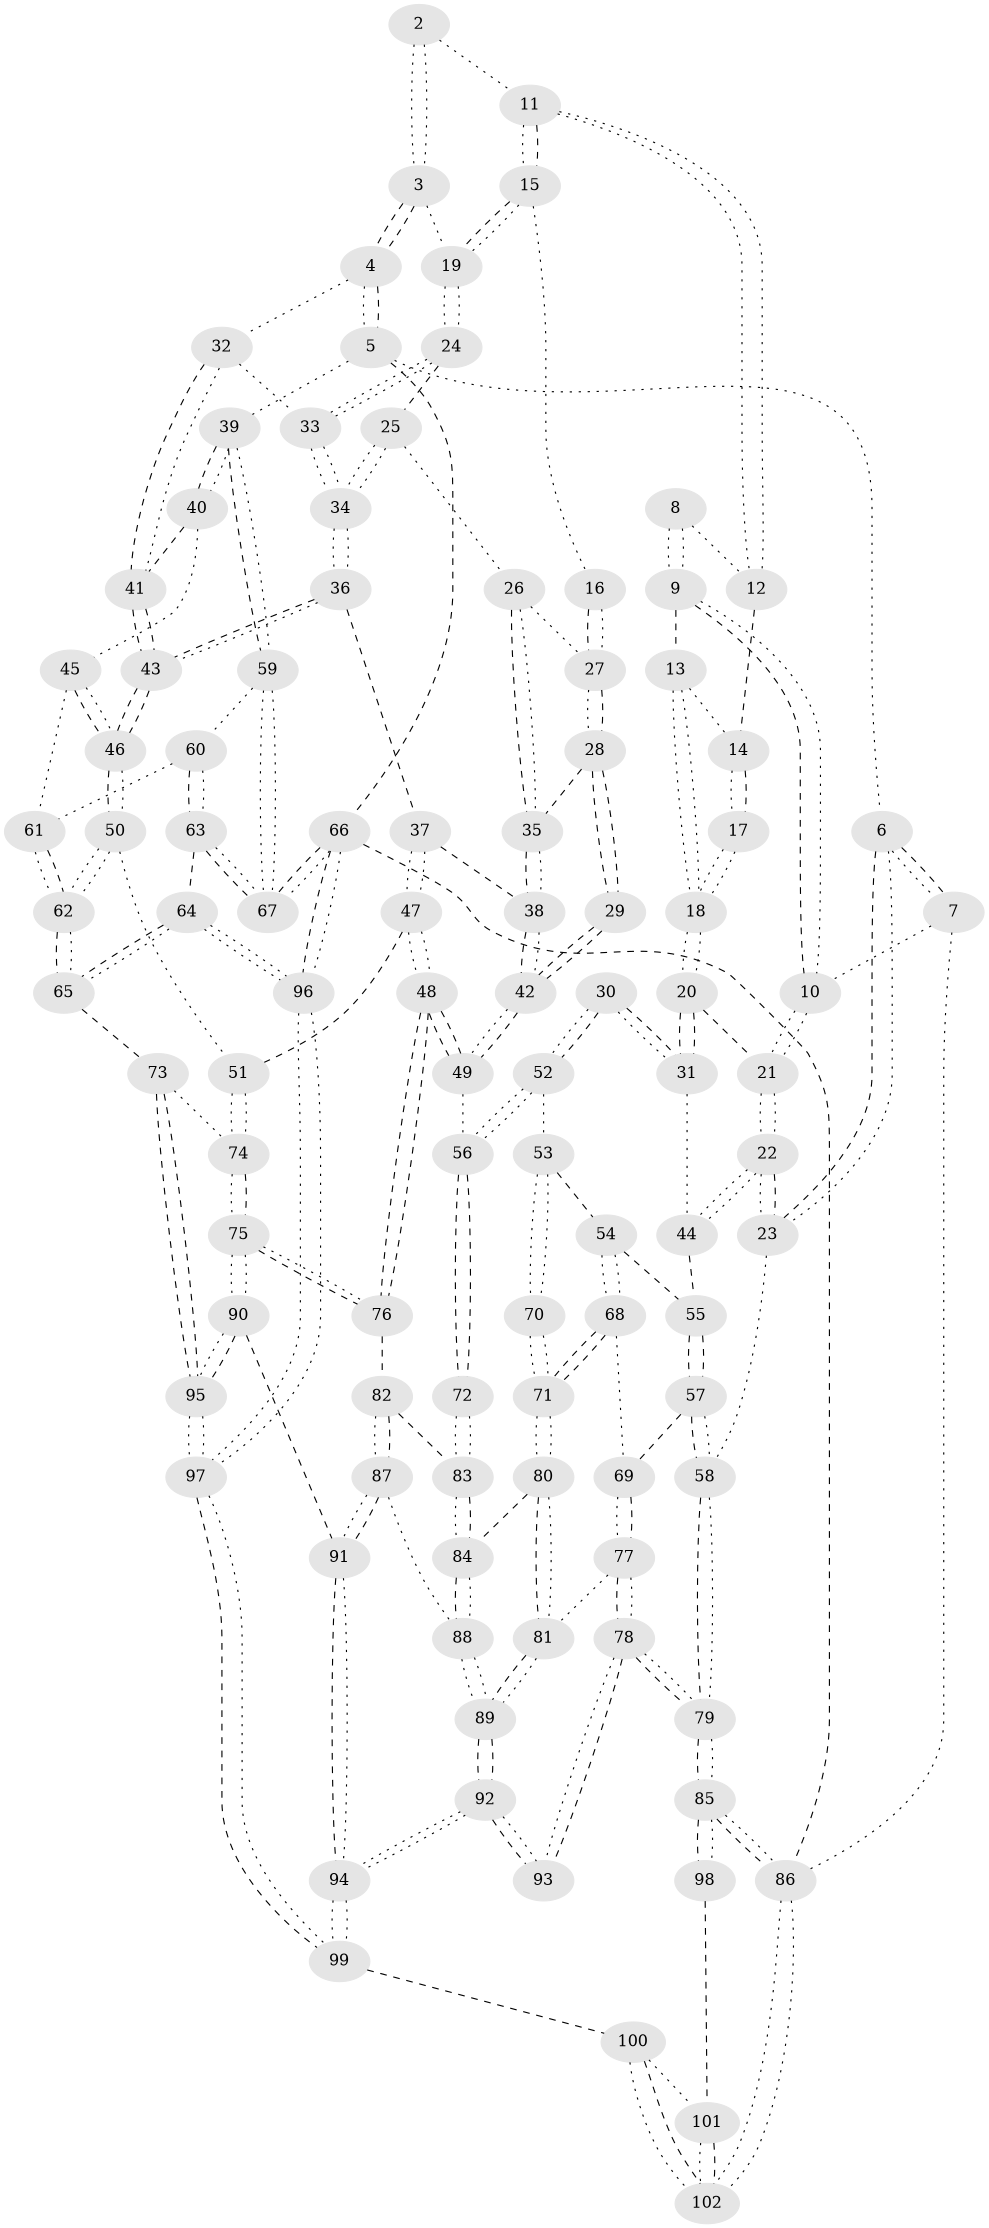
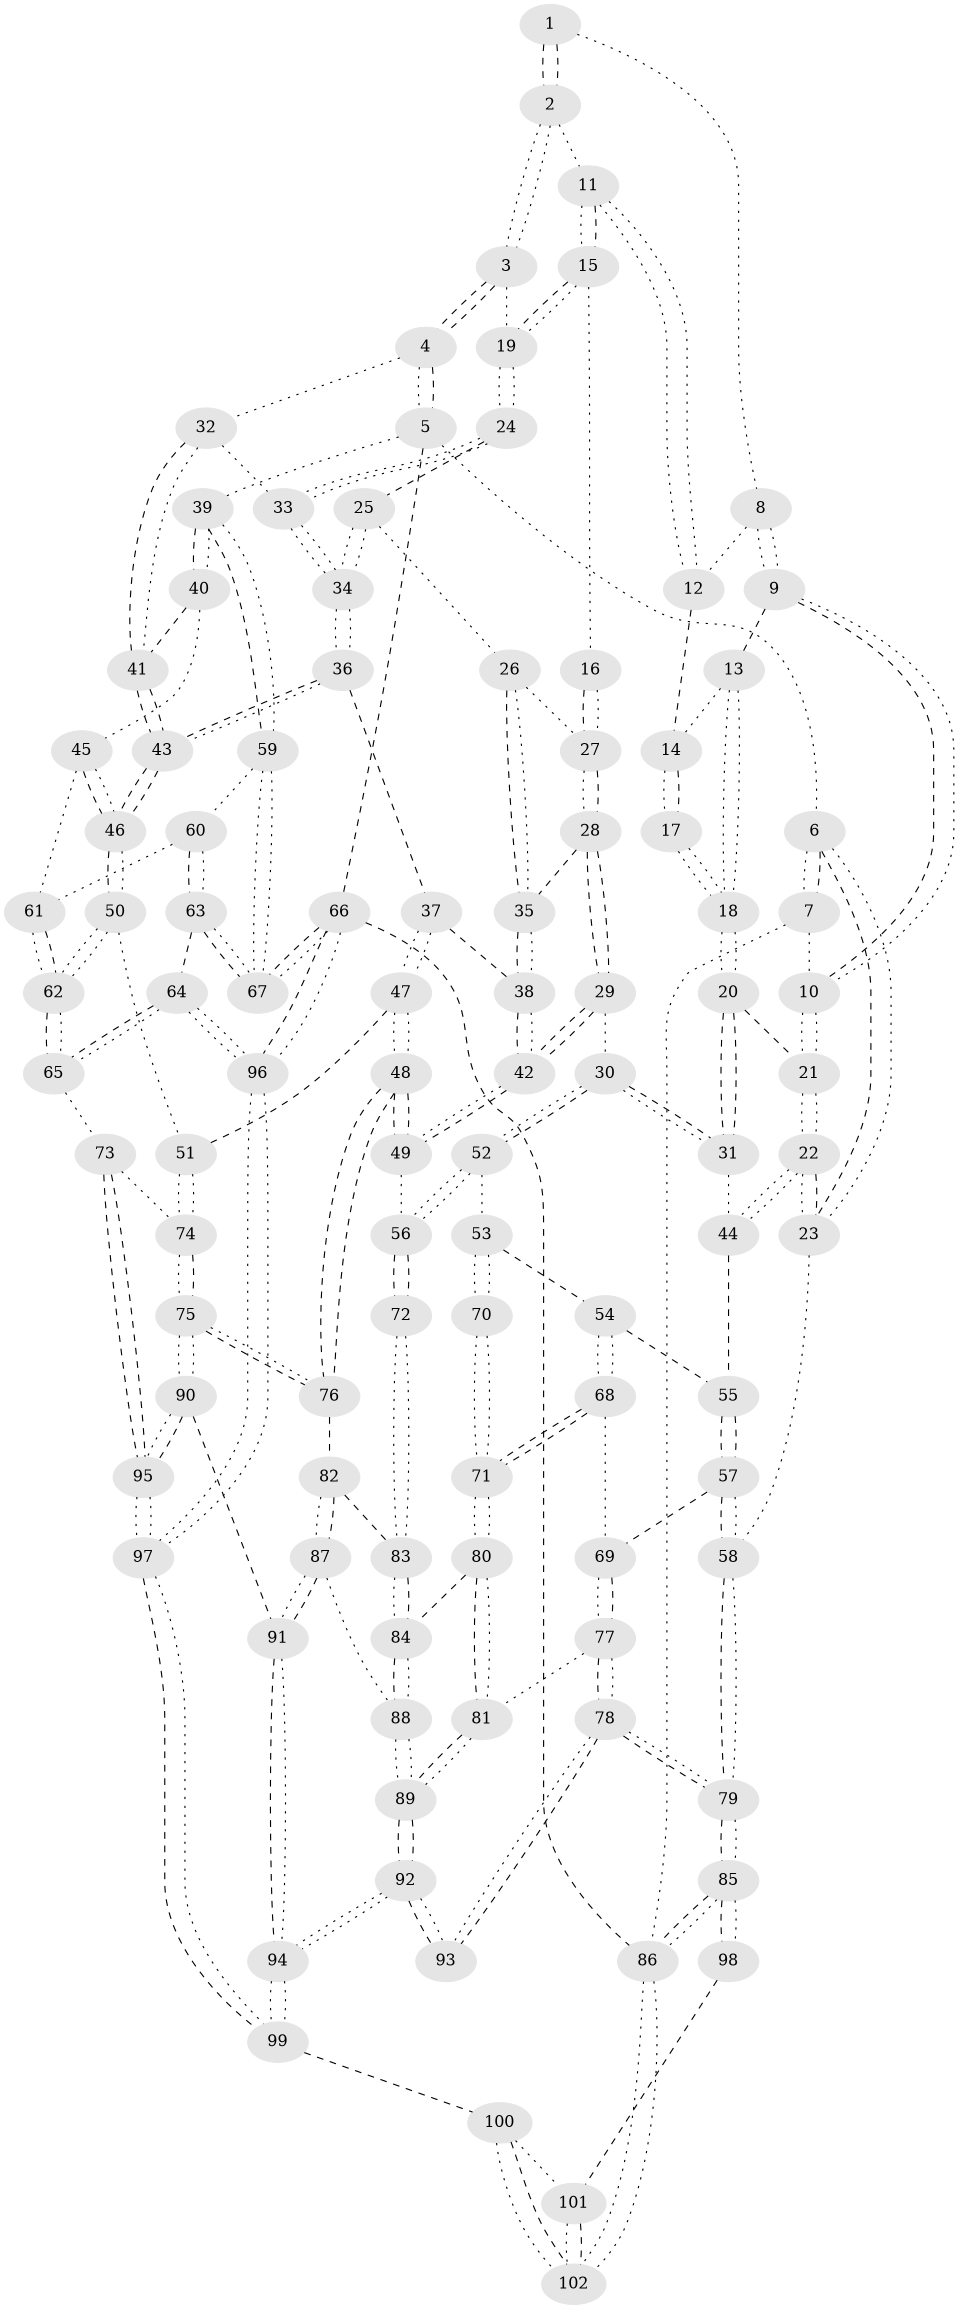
none -> (550, 25)
(111, 1033) -> (80, 1114)
none -> (605, 1034)
